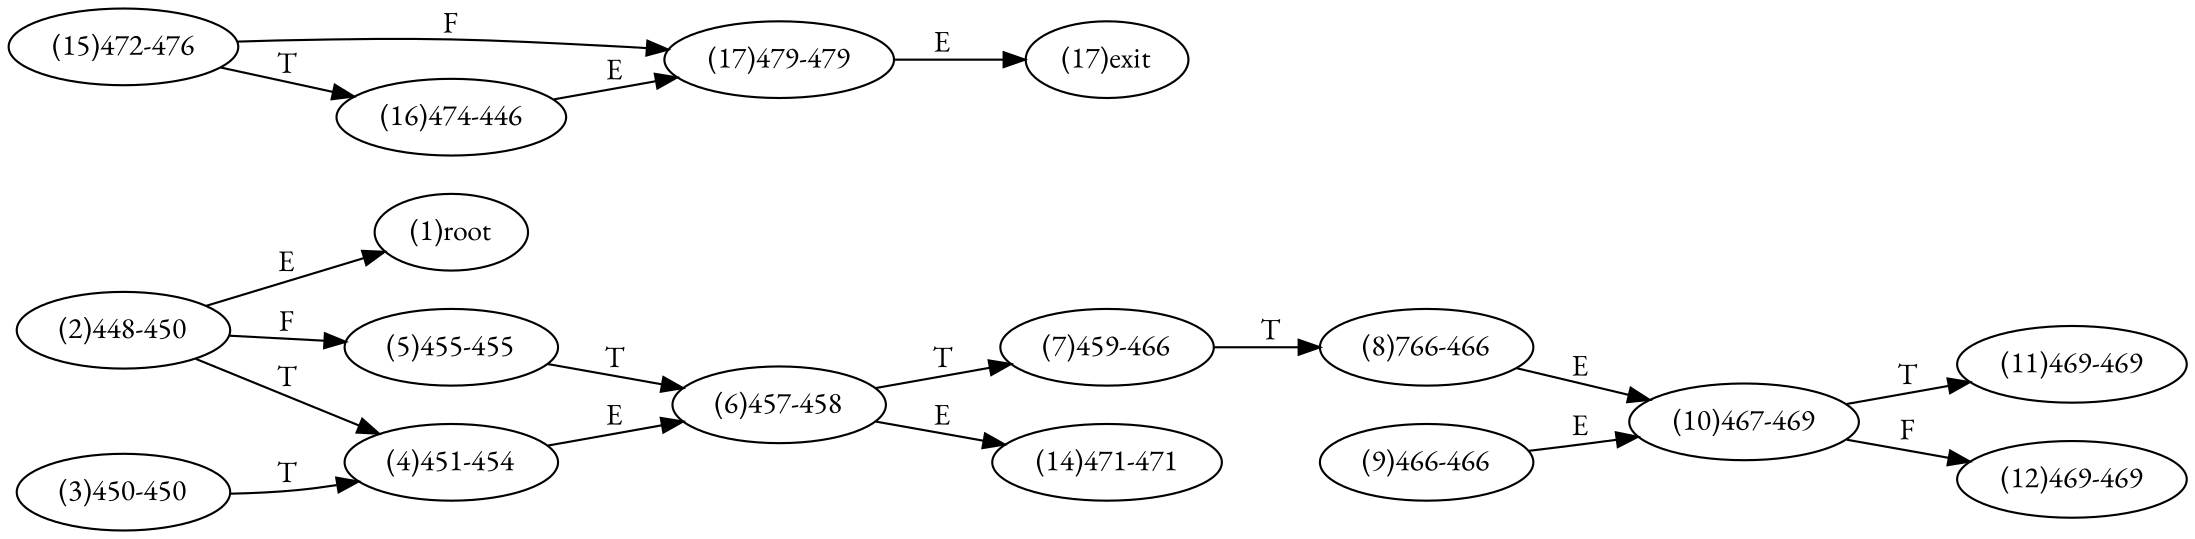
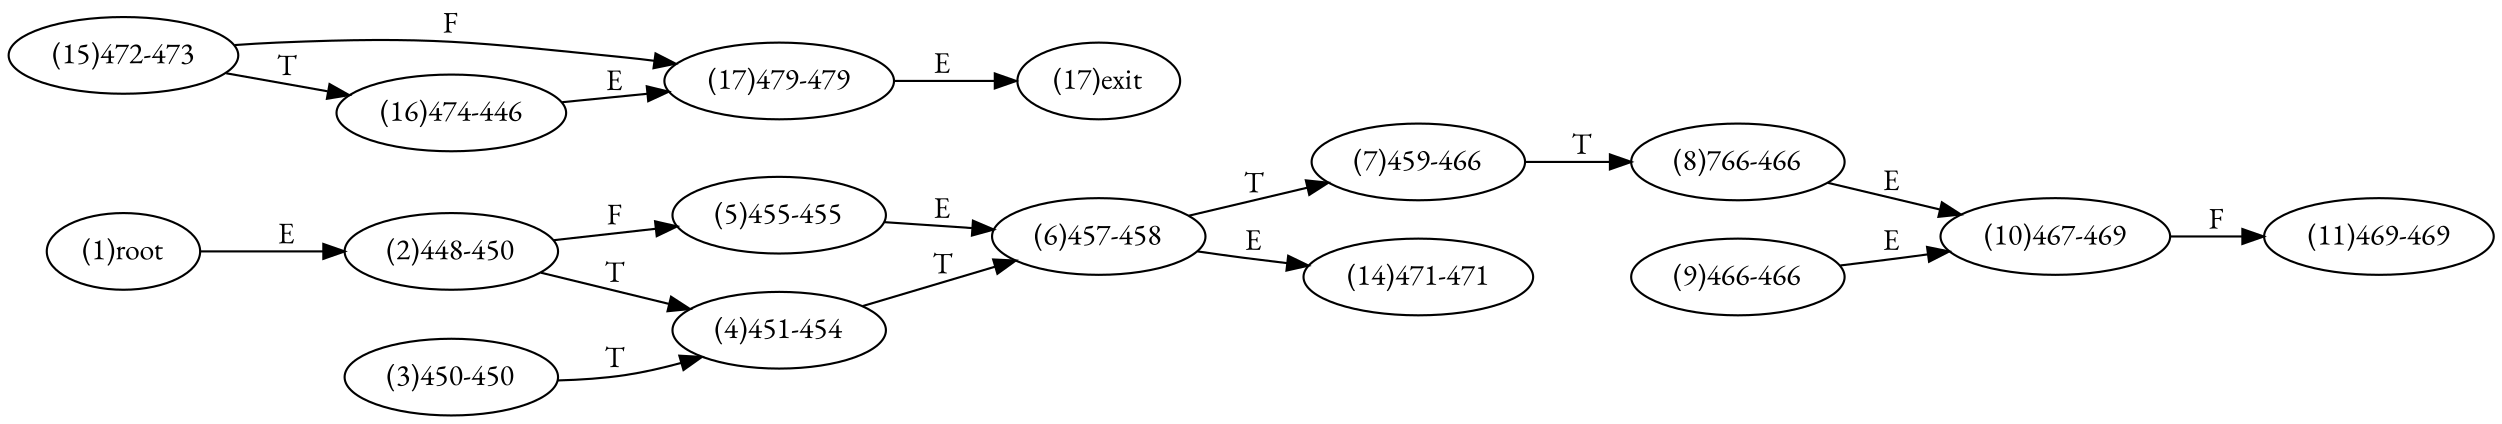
(123, 47) -> (123, 55)
(285, 282) -> (262, 251)
(615, 359) -> (943, 210)
(1908, 376) -> (2217, 221)
(615, 417) -> (943, 265)
(2072, 479) -> none
